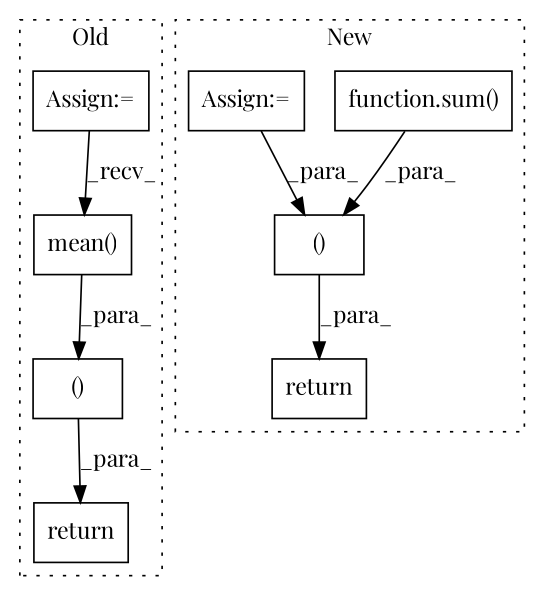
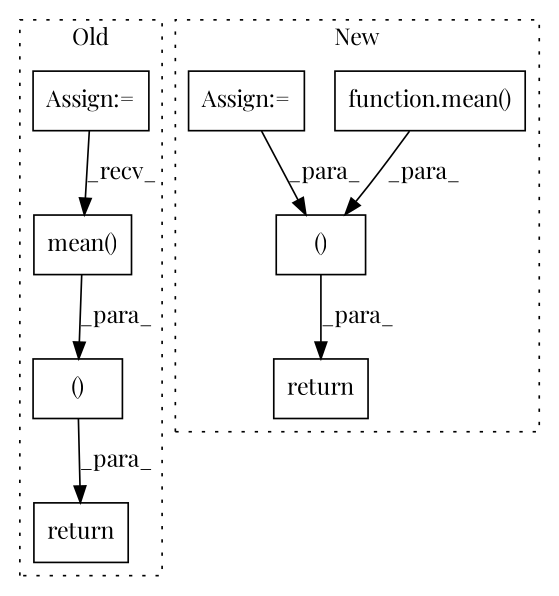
(423, 101) -> (430, 101)
